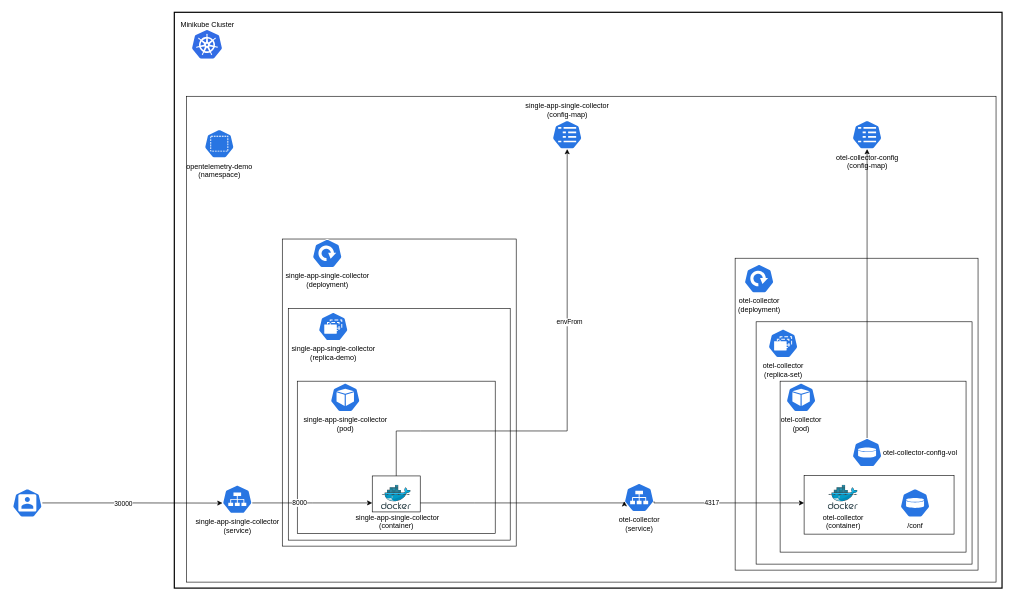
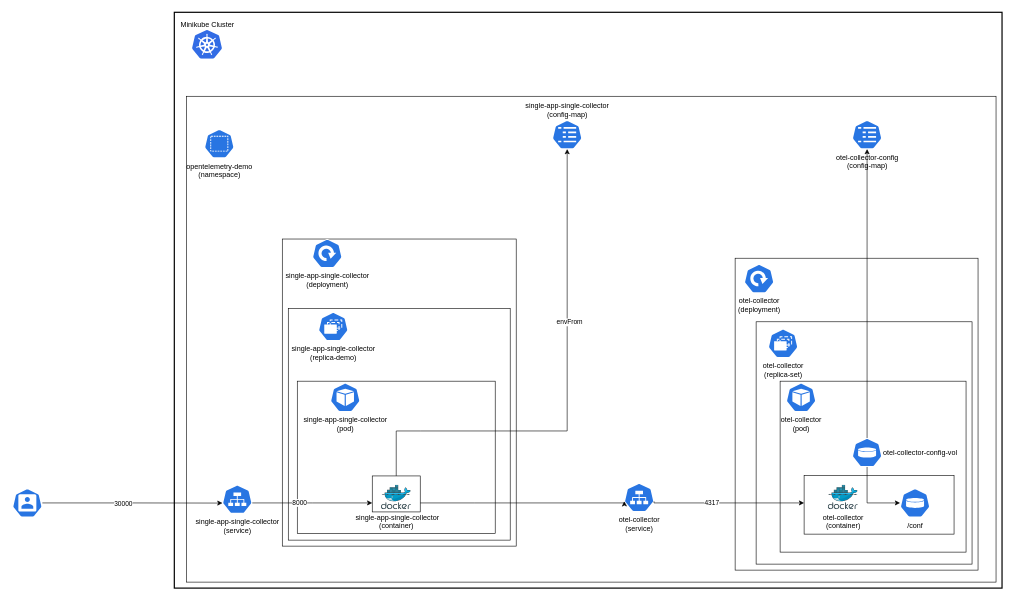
none -> (867, 502)
